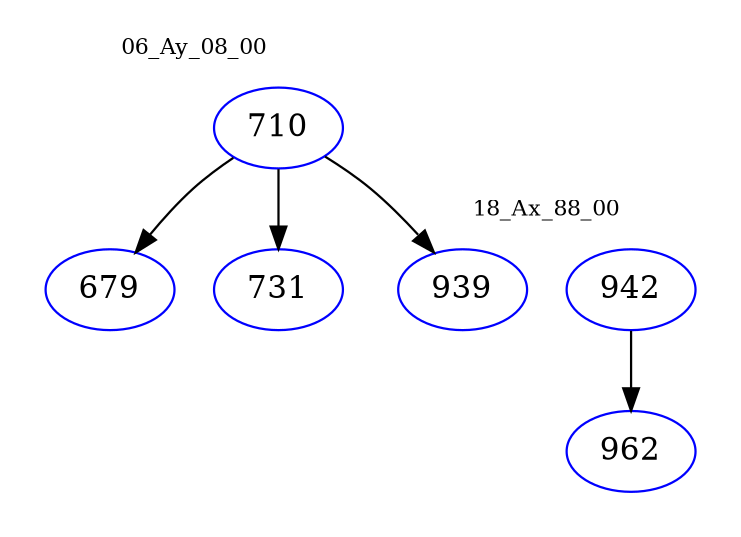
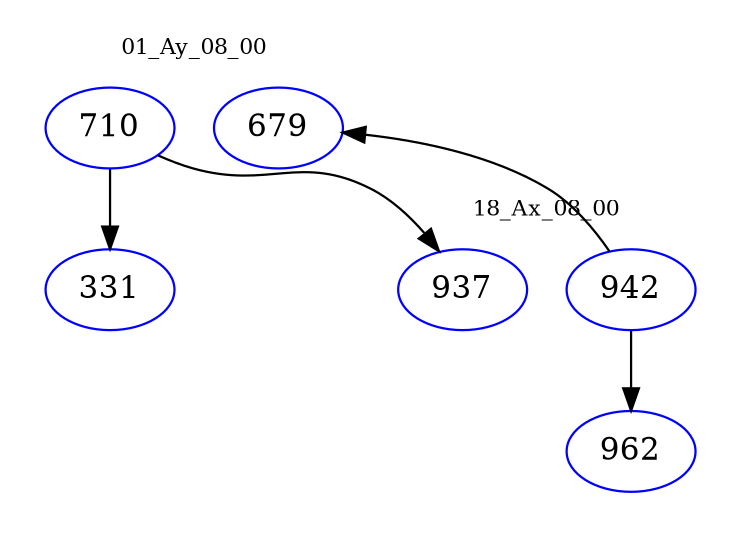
(194, 48) -> (194, 48)
(189, 193) -> (501, 166)
(547, 210) -> (547, 210)
(278, 290) -> (110, 290)
(463, 290) -> (463, 290)
